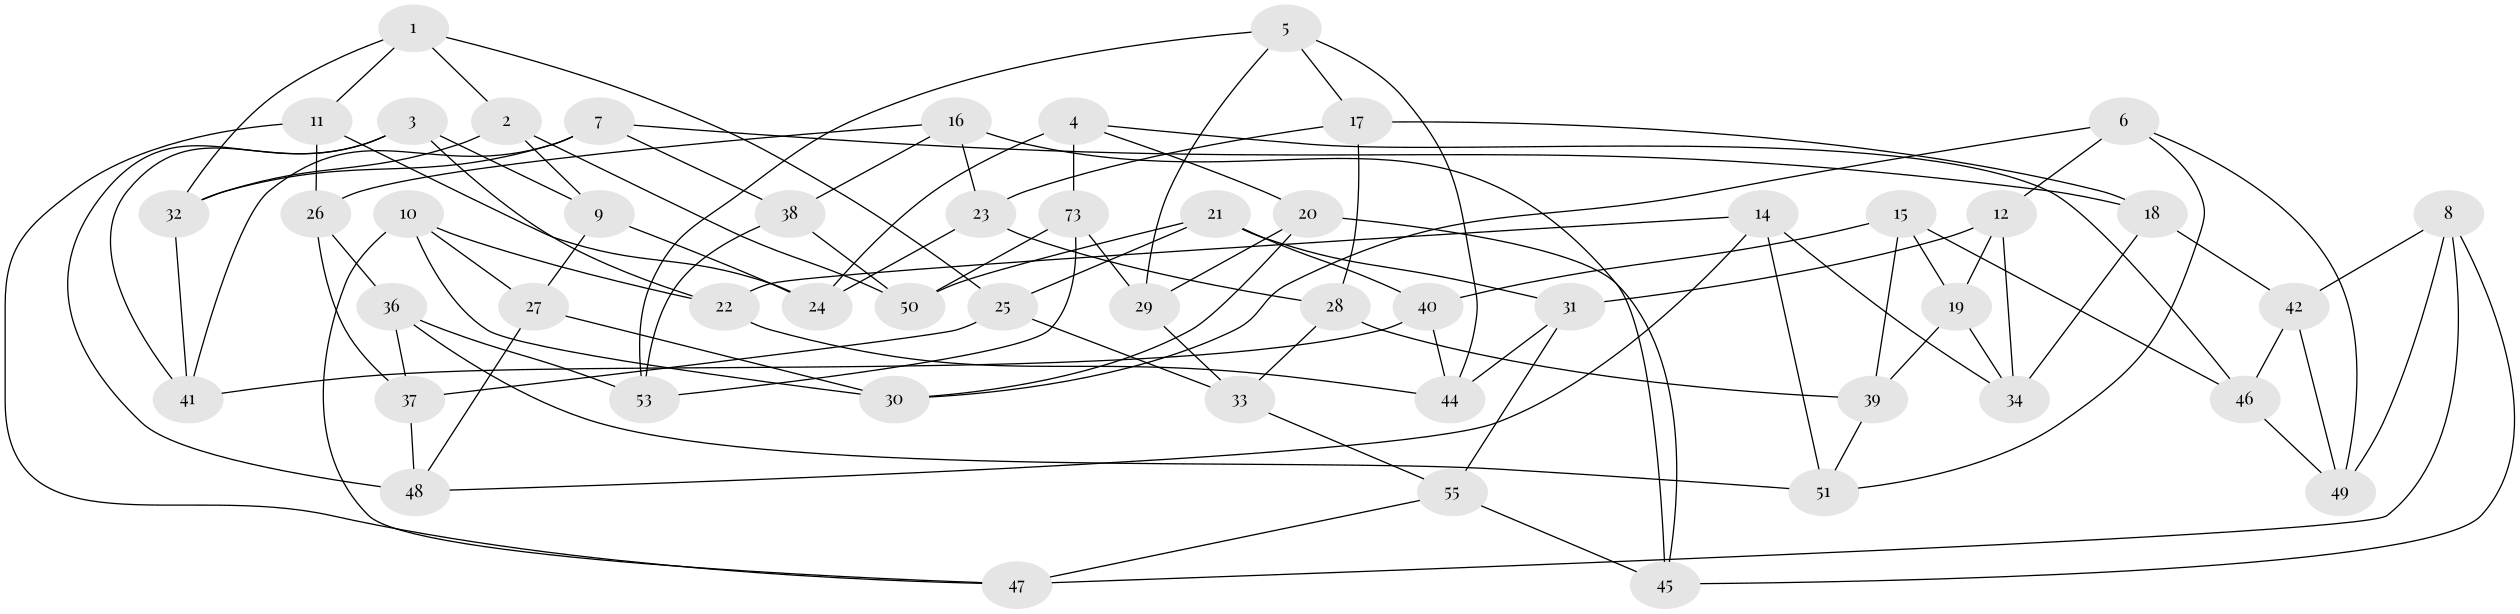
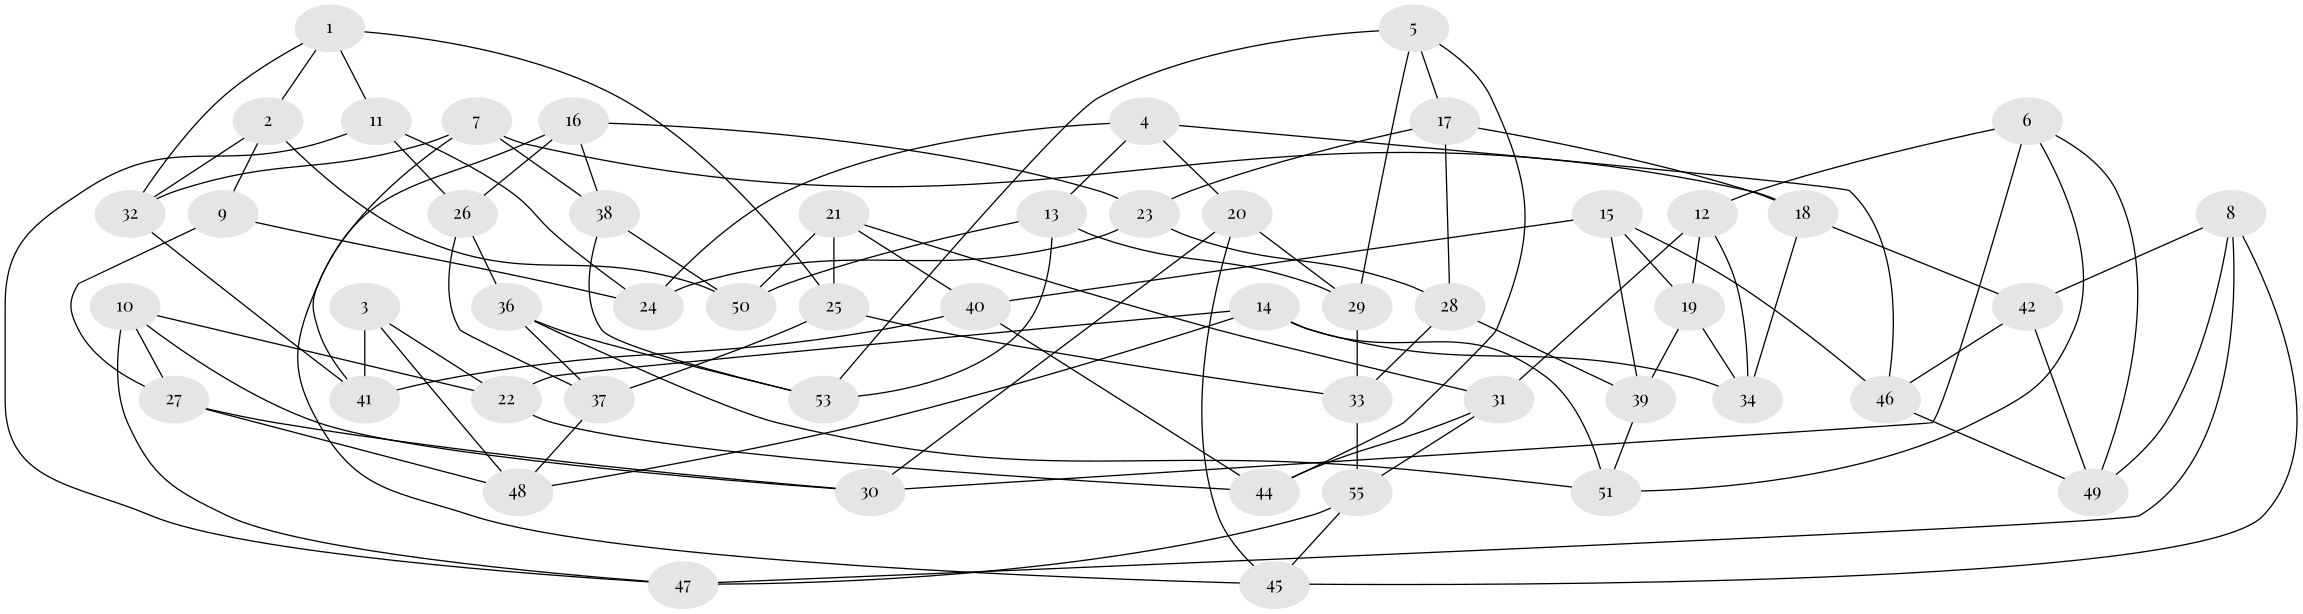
(516, 172) -> none
(1074, 214) -> (1052, 214)
